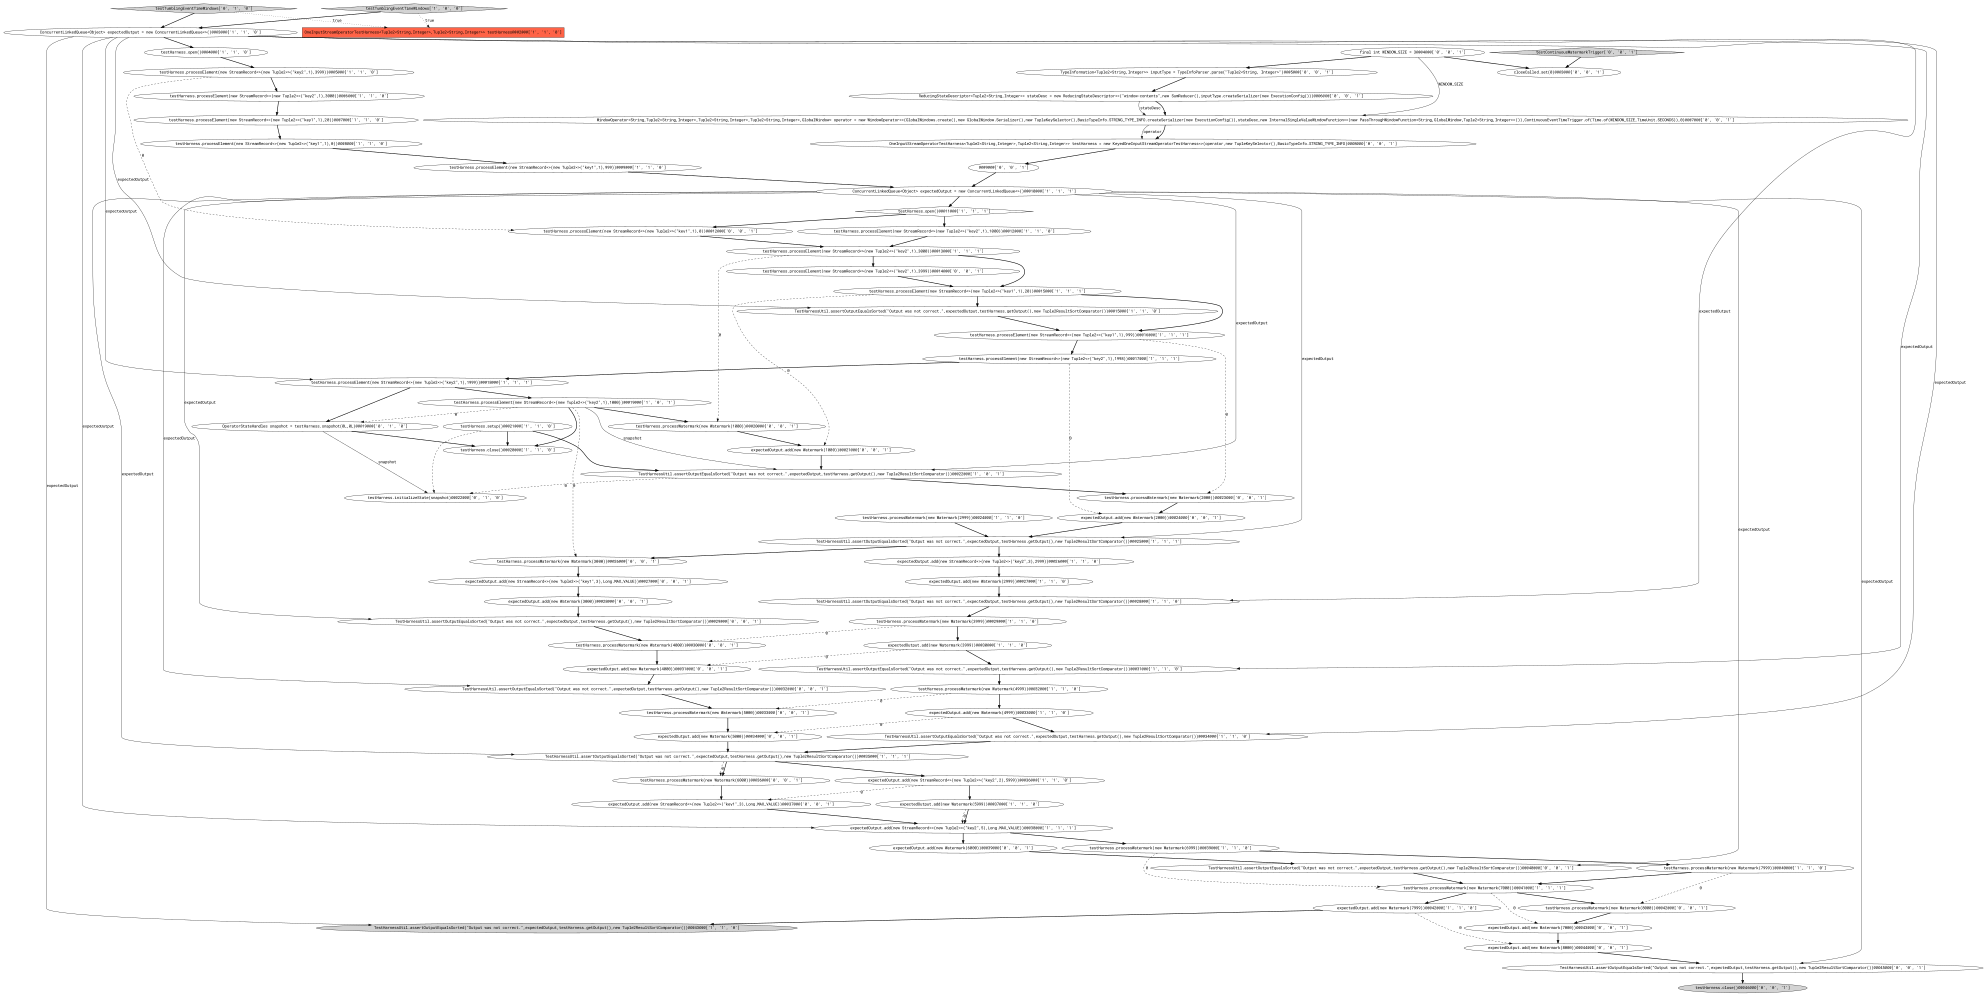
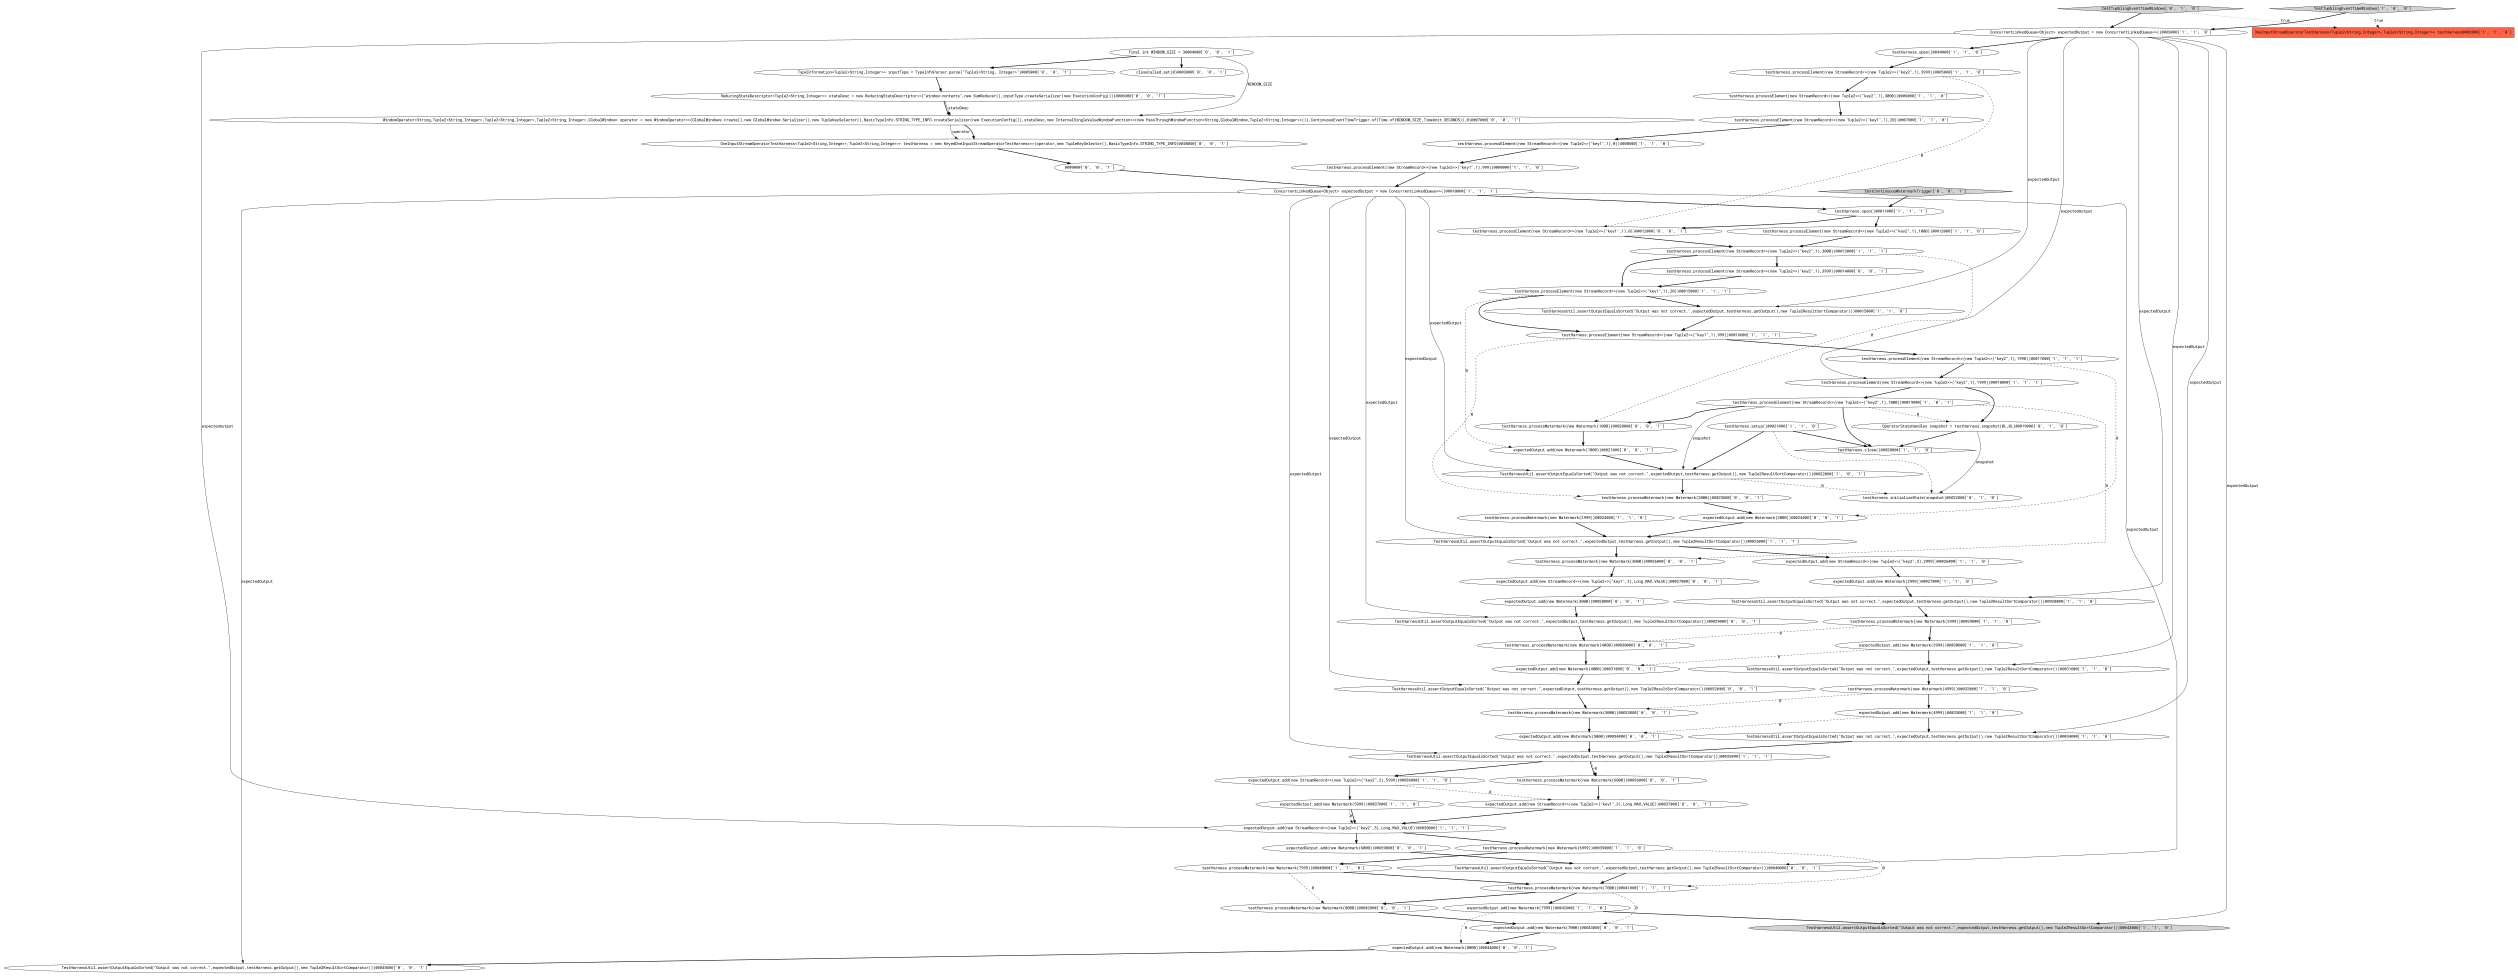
(1574, 62) -> (1900, 201)
(944, 212) -> (1881, 212)
(508, 450) -> (1885, 450)
(1743, 988) -> none
